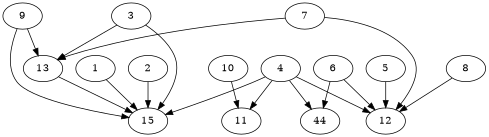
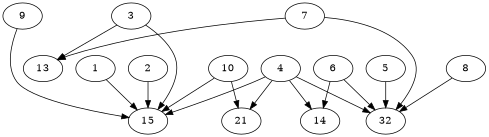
(31, 39) -> none
(92, 93) -> (191, 93)
(241, 121) -> (241, 121)
(320, 121) -> (320, 121)
(386, 121) -> (386, 121)
